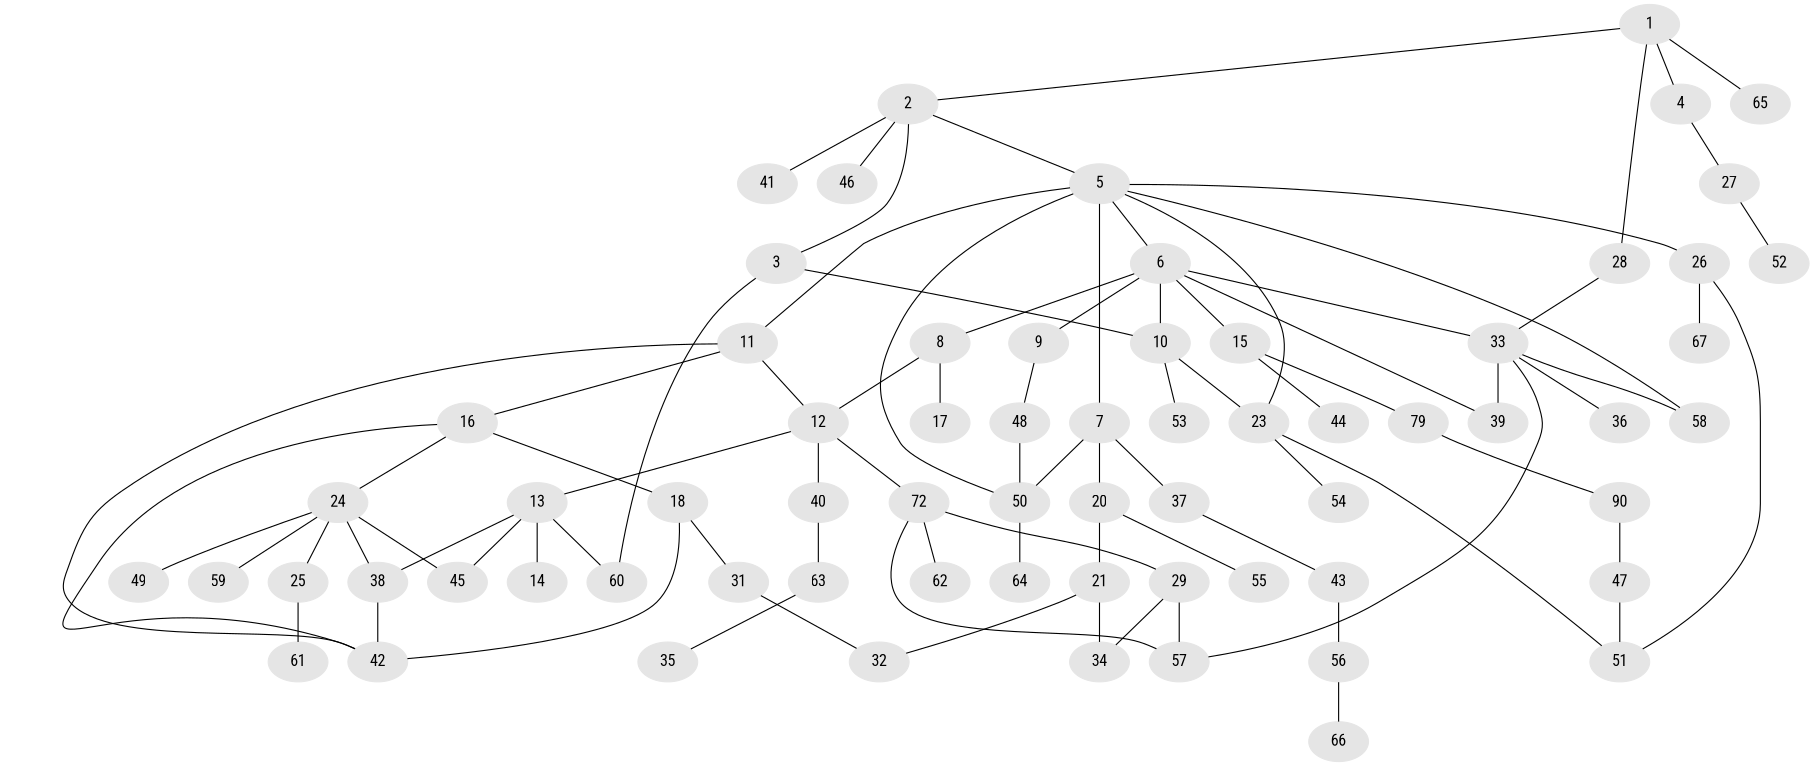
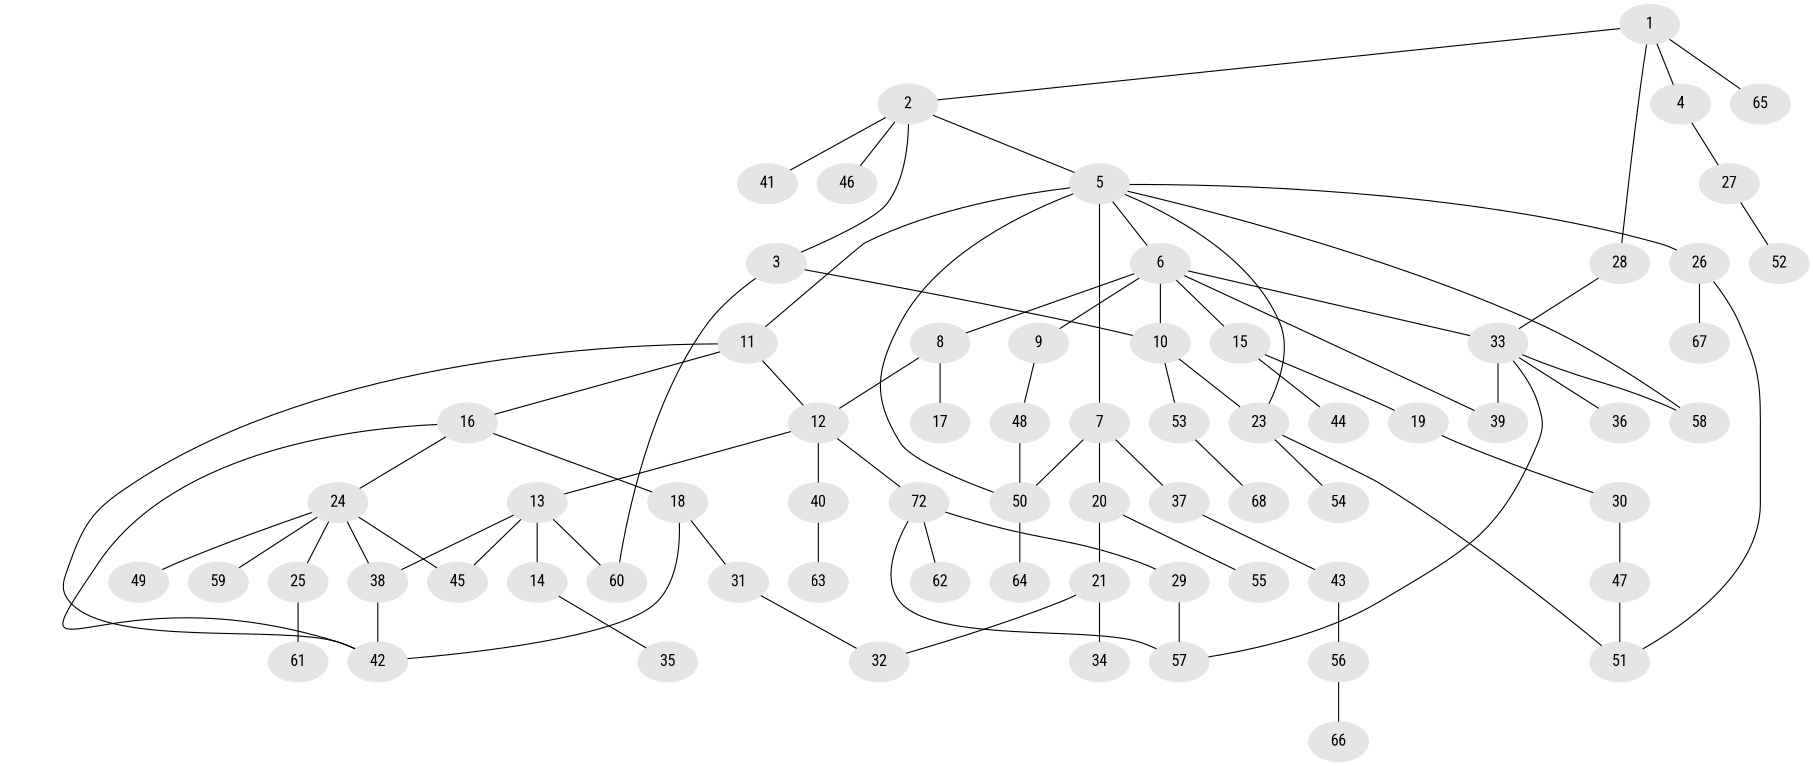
(1418, 423) -> (1418, 423)
none -> (1259, 503)
(1620, 503) -> (1620, 503)
(743, 622) -> (600, 621)
(1139, 622) -> none
